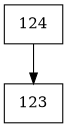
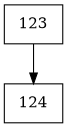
(34, 58) -> (34, 58)
